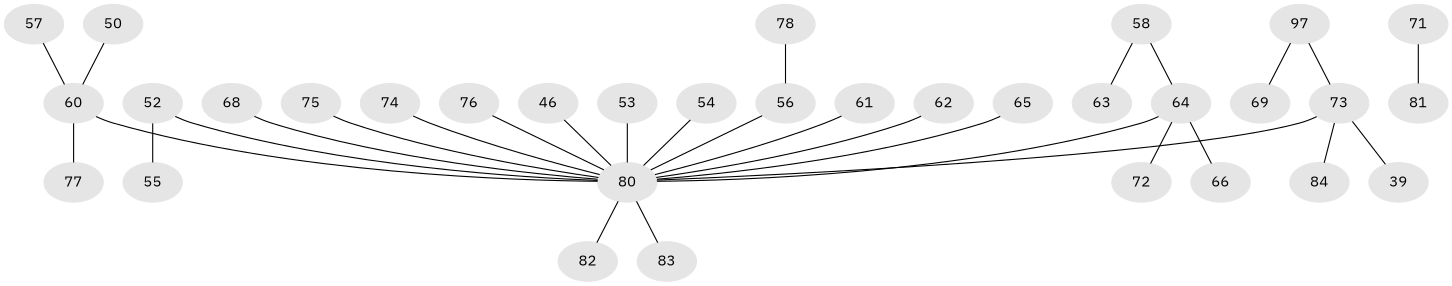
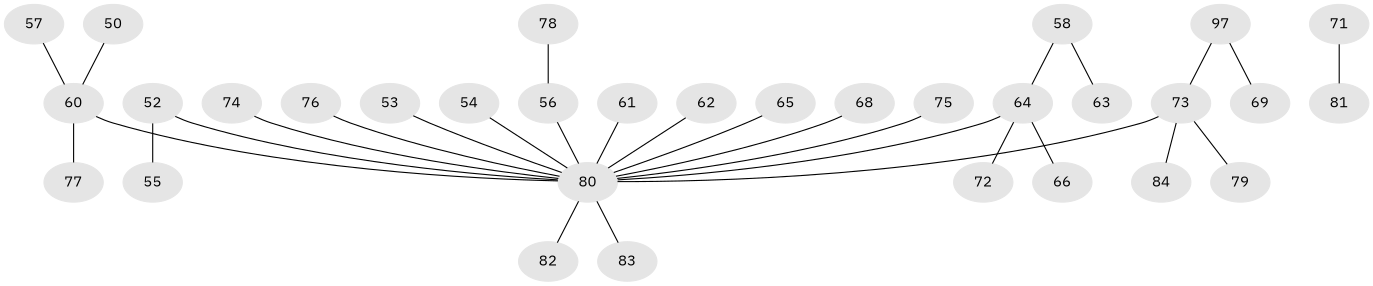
(548, 103) -> none
(1399, 182) -> (1240, 182)
